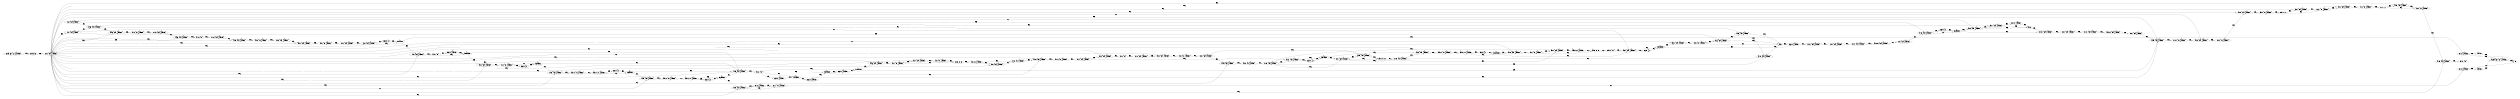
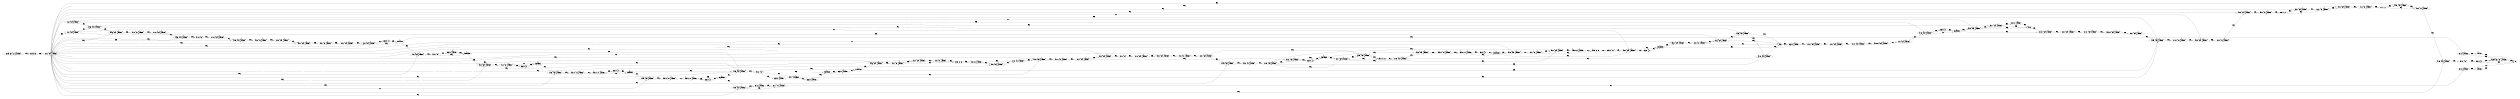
none -> (2479, 62)
